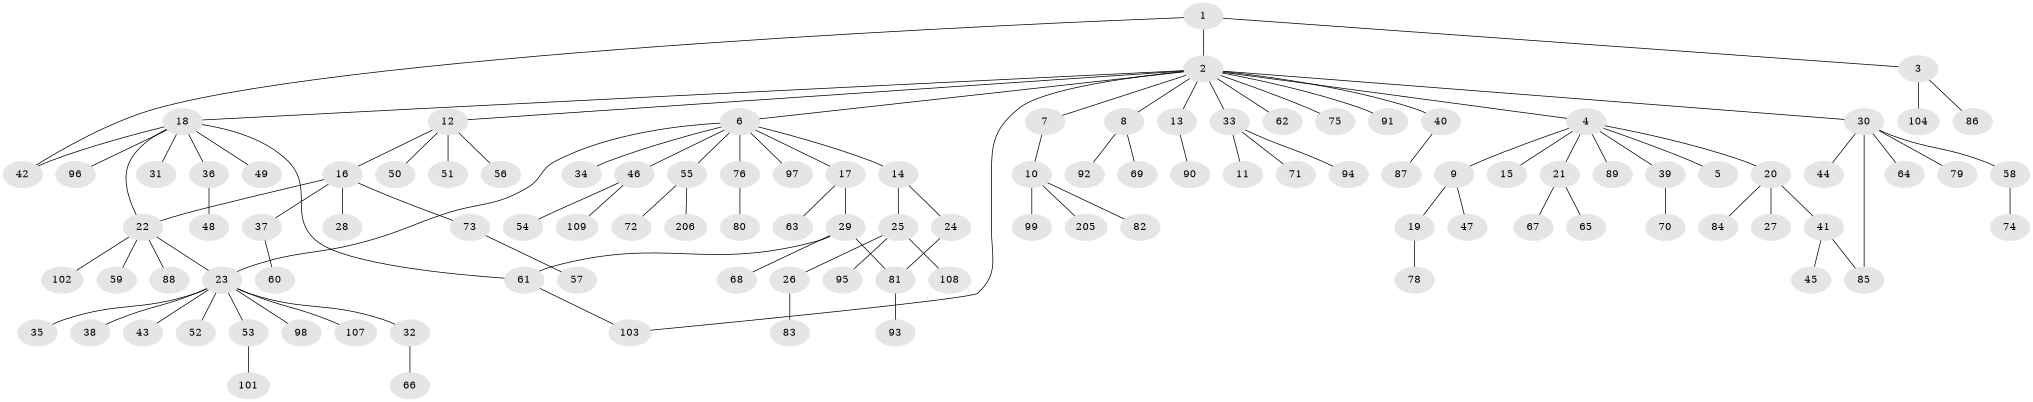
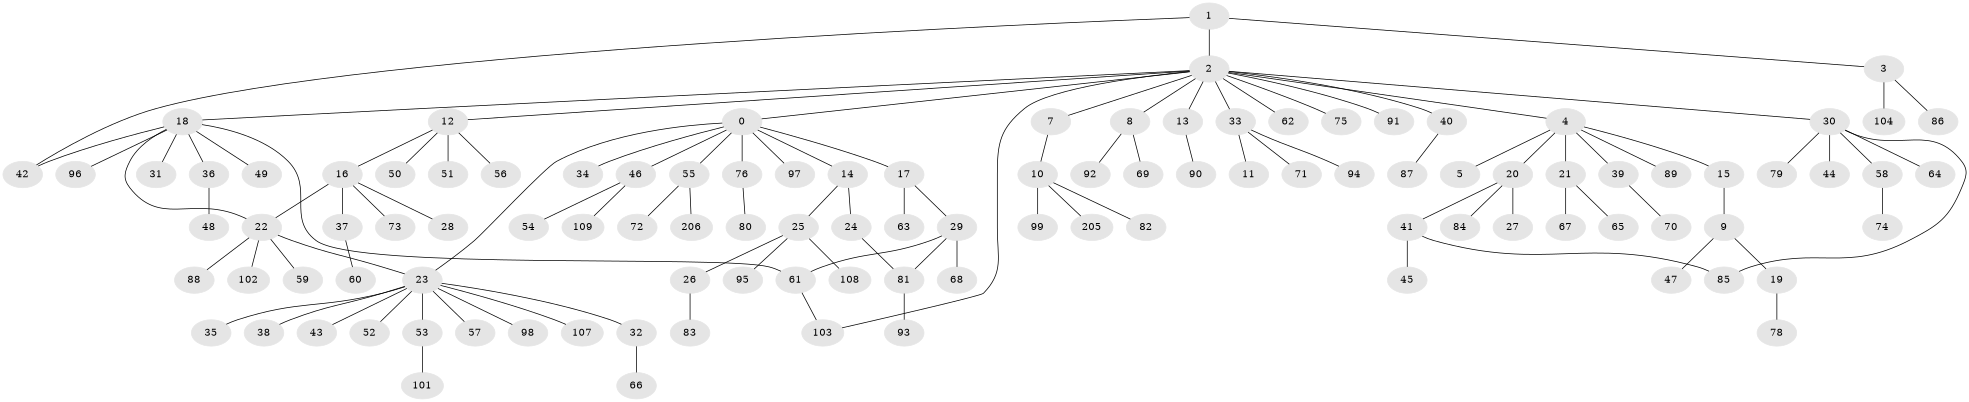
(740, 122) -> (742, 122)
(1519, 146) -> (1724, 201)
(524, 254) -> (449, 306)
